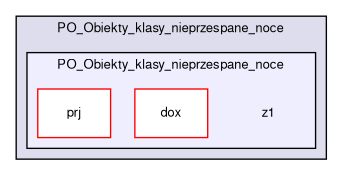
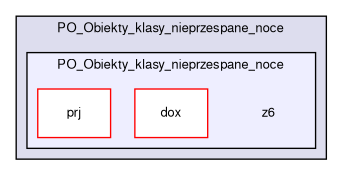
(268, 113) -> (268, 113)
